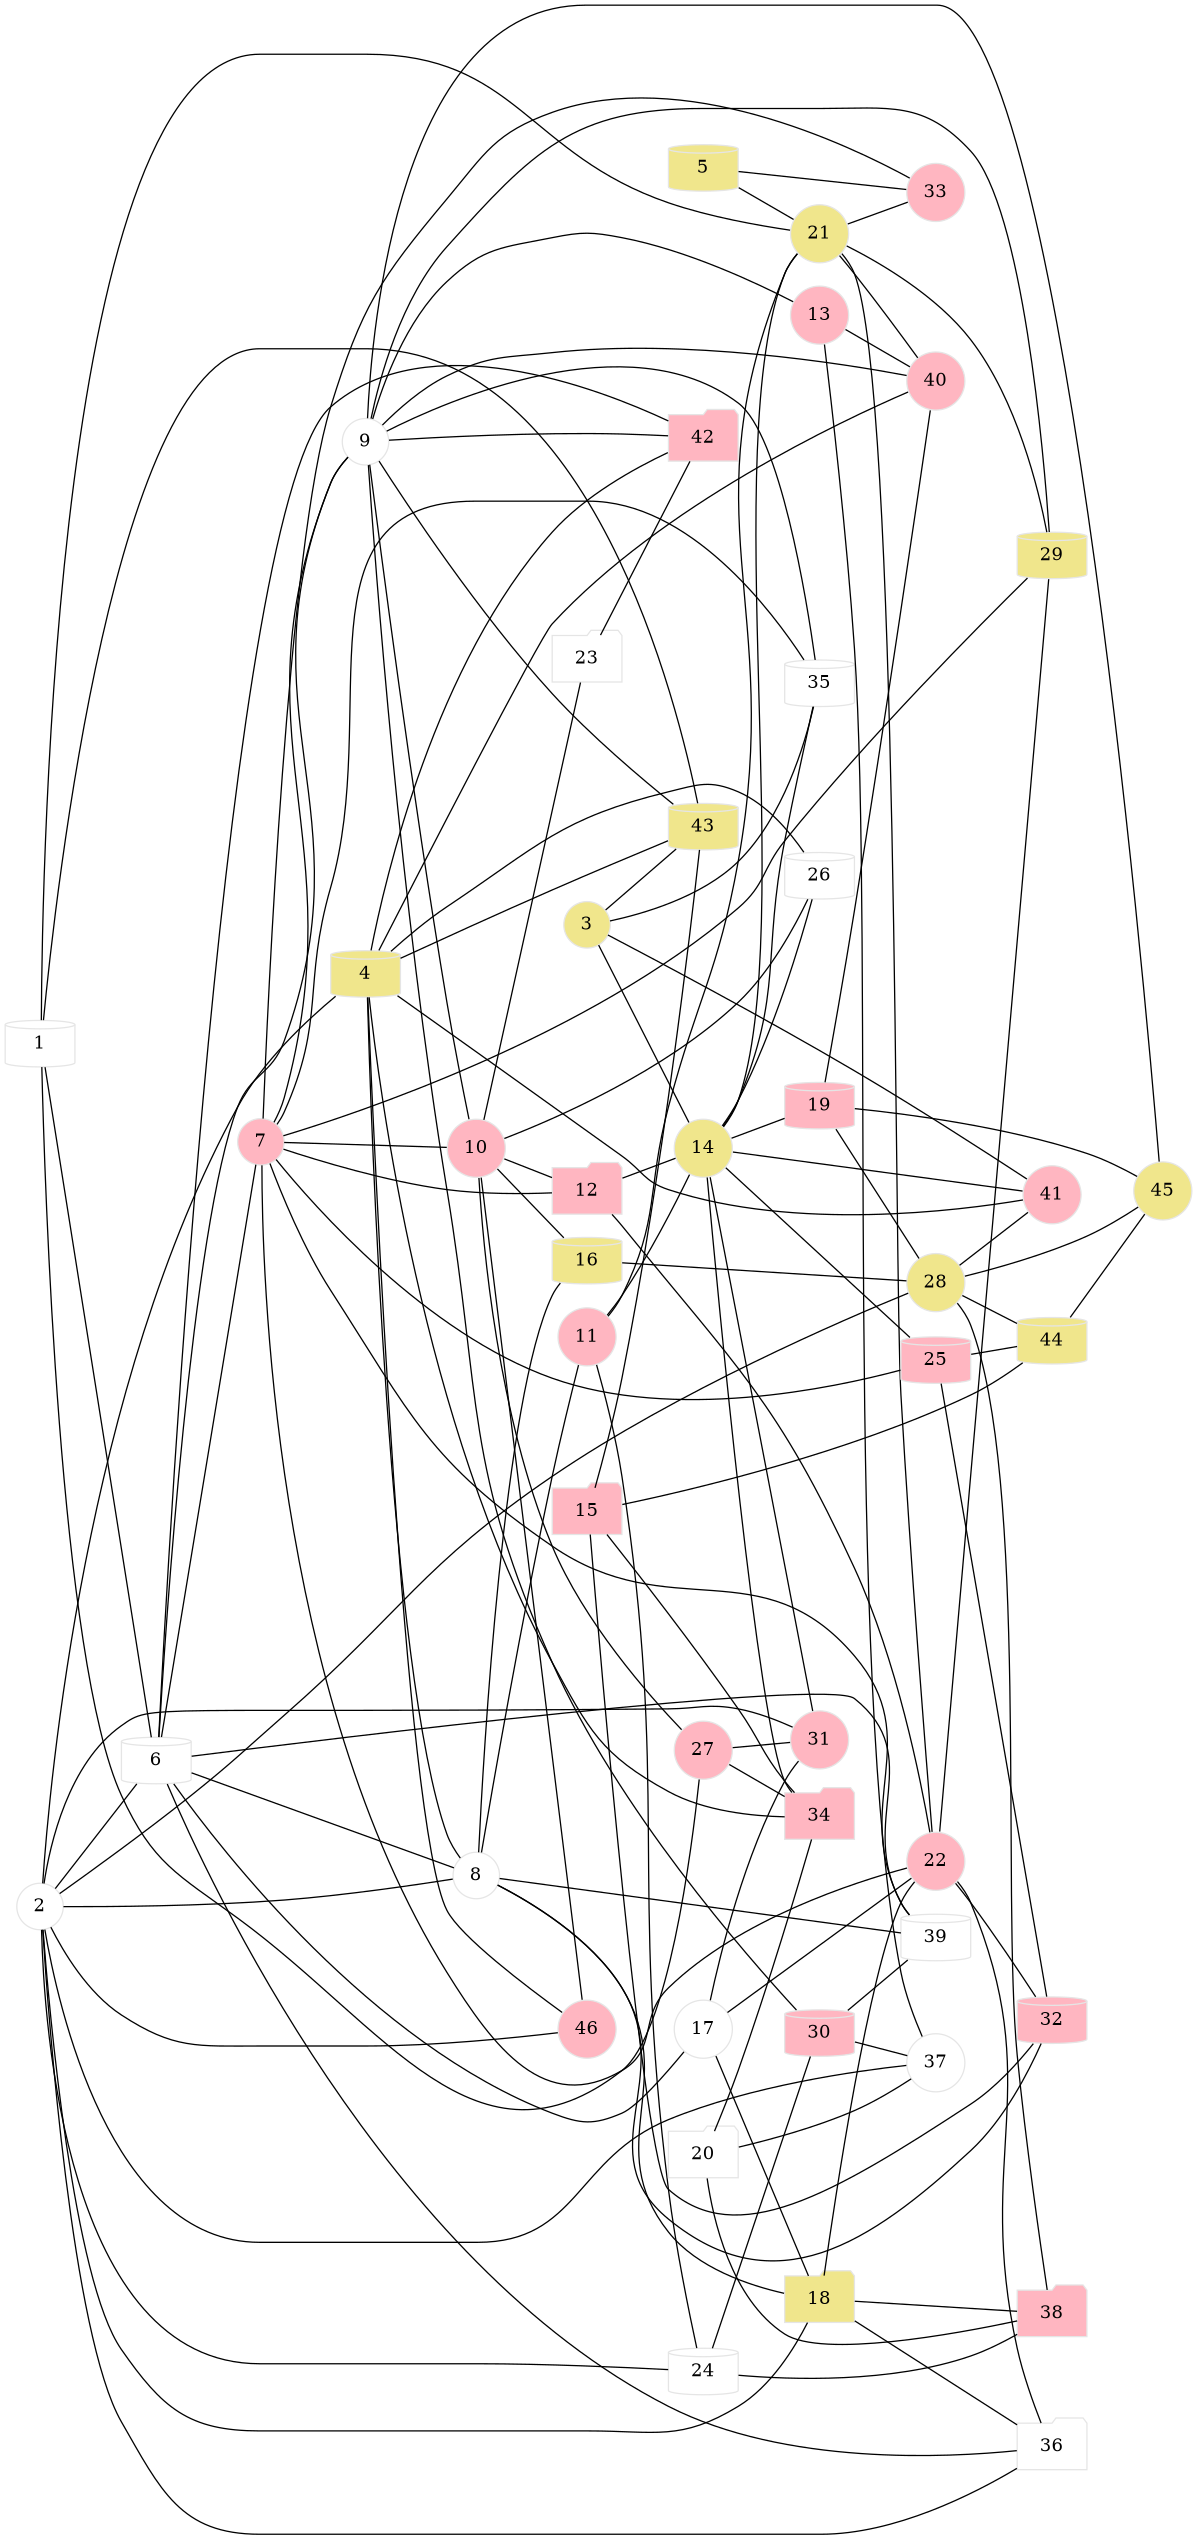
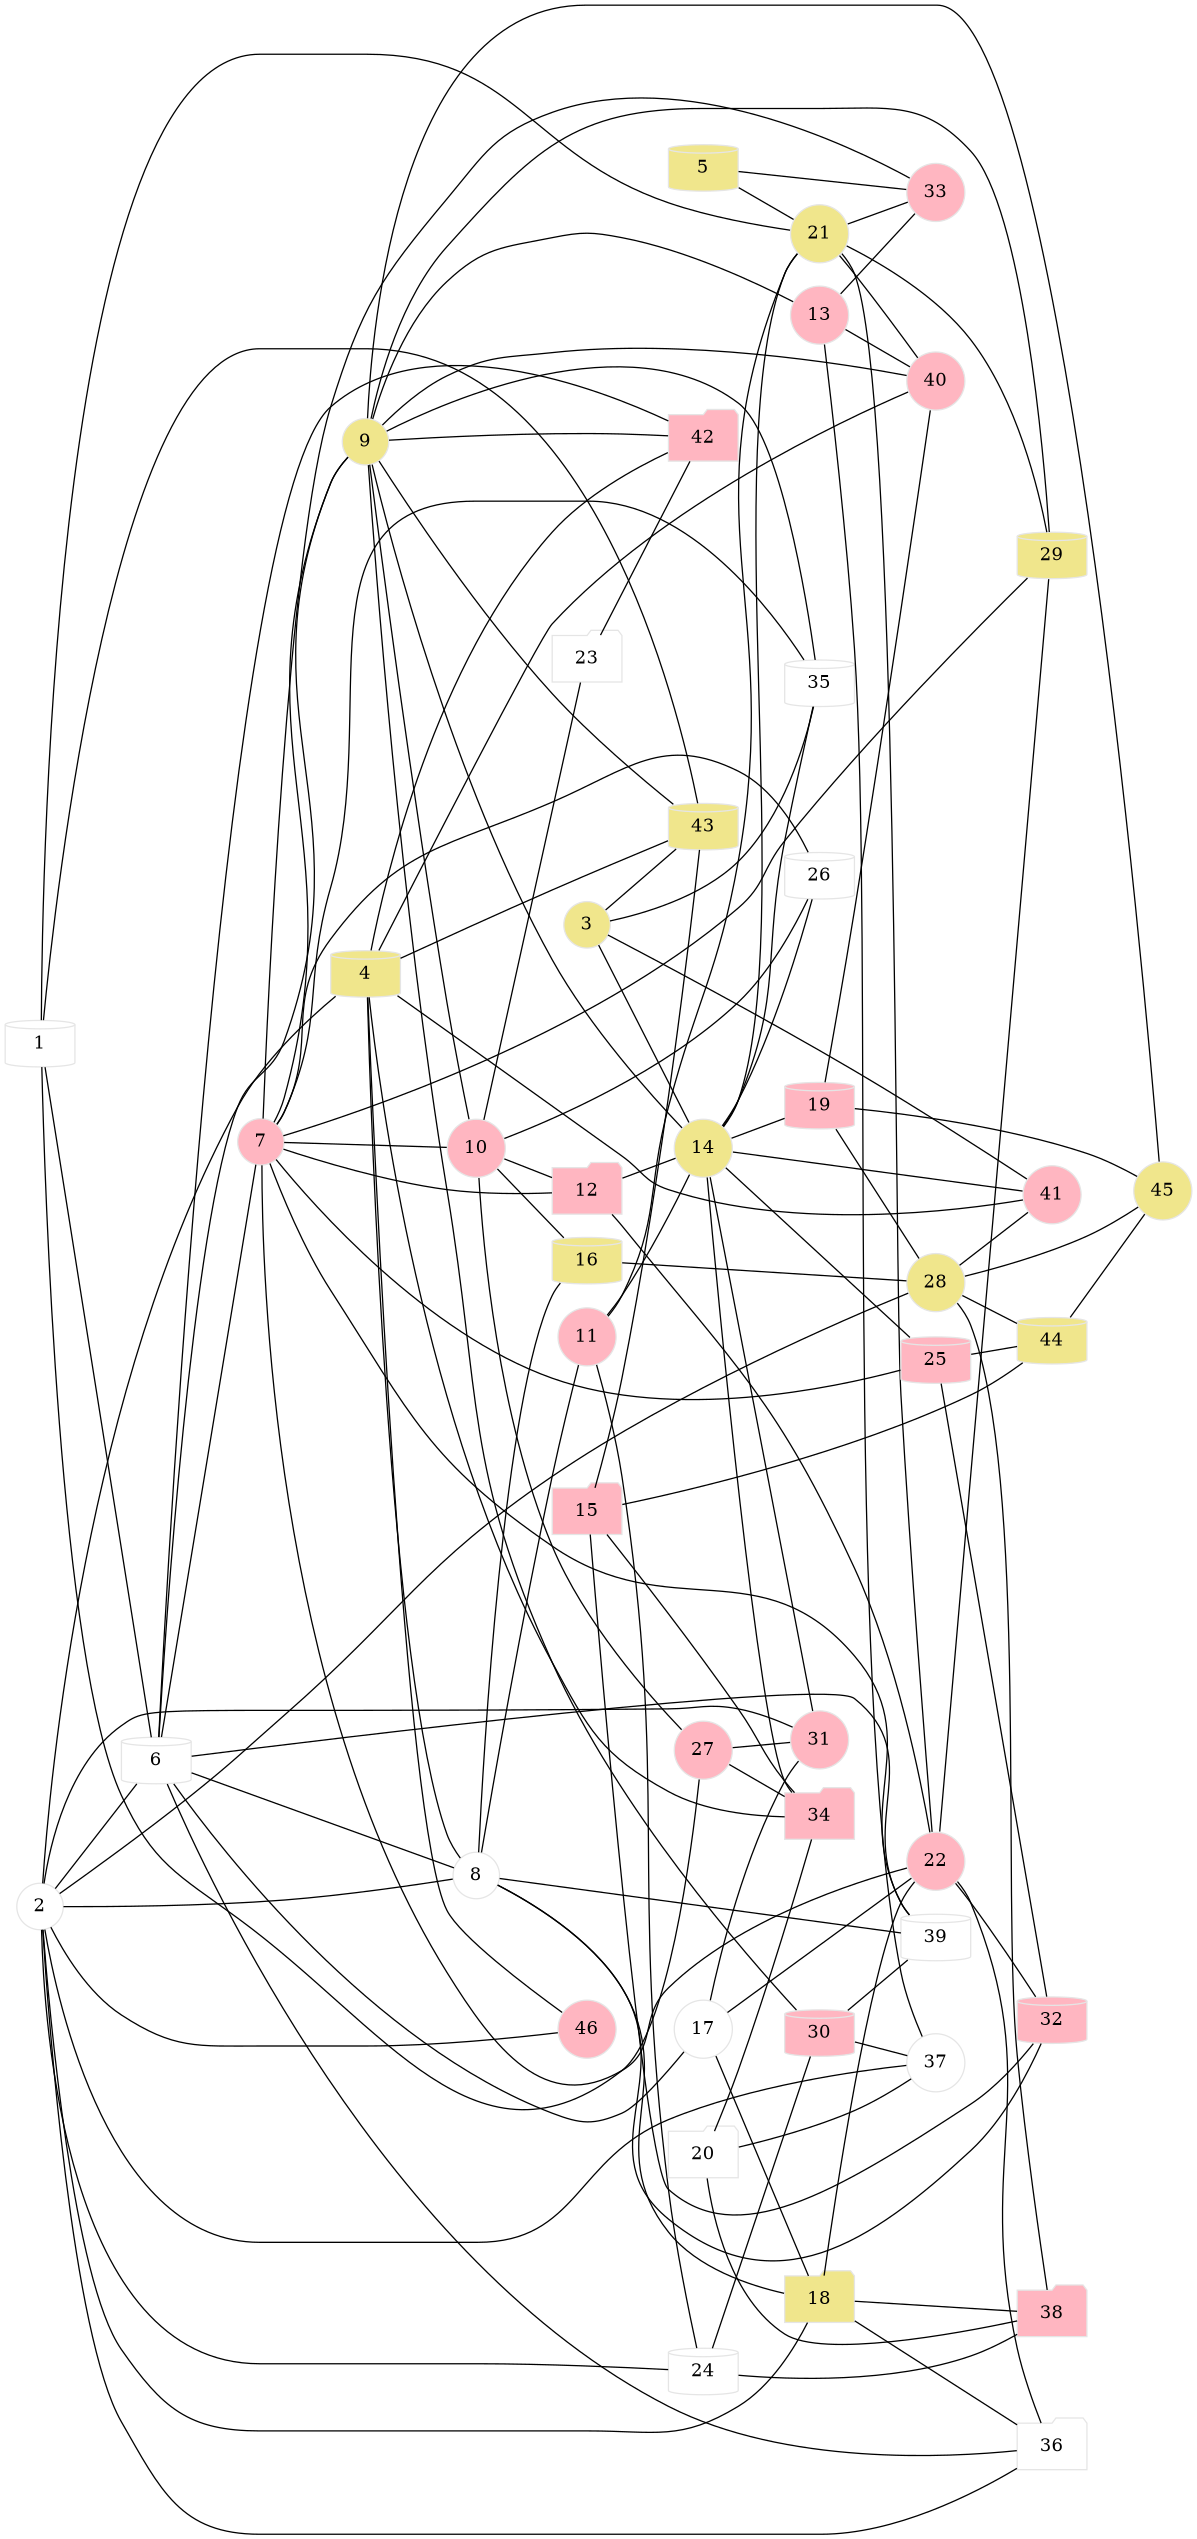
none -> (878, 254)
(366, 442) -> (366, 442)
(592, 816) -> (480, 831)
none -> (485, 817)
(527, 1548) -> none
